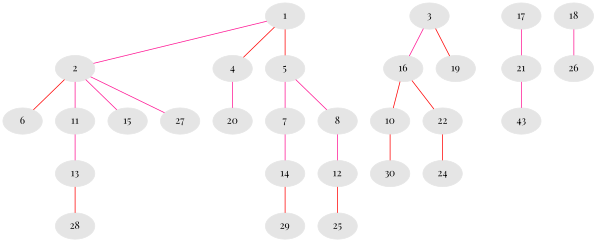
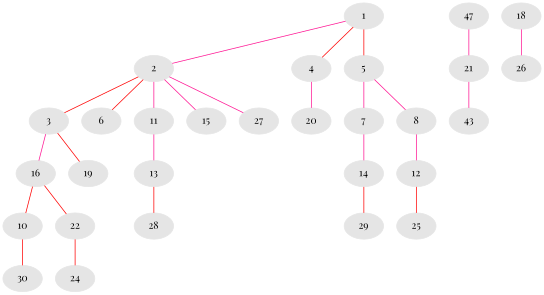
(521, 16) -> (469, 16)
none -> (101, 95)
